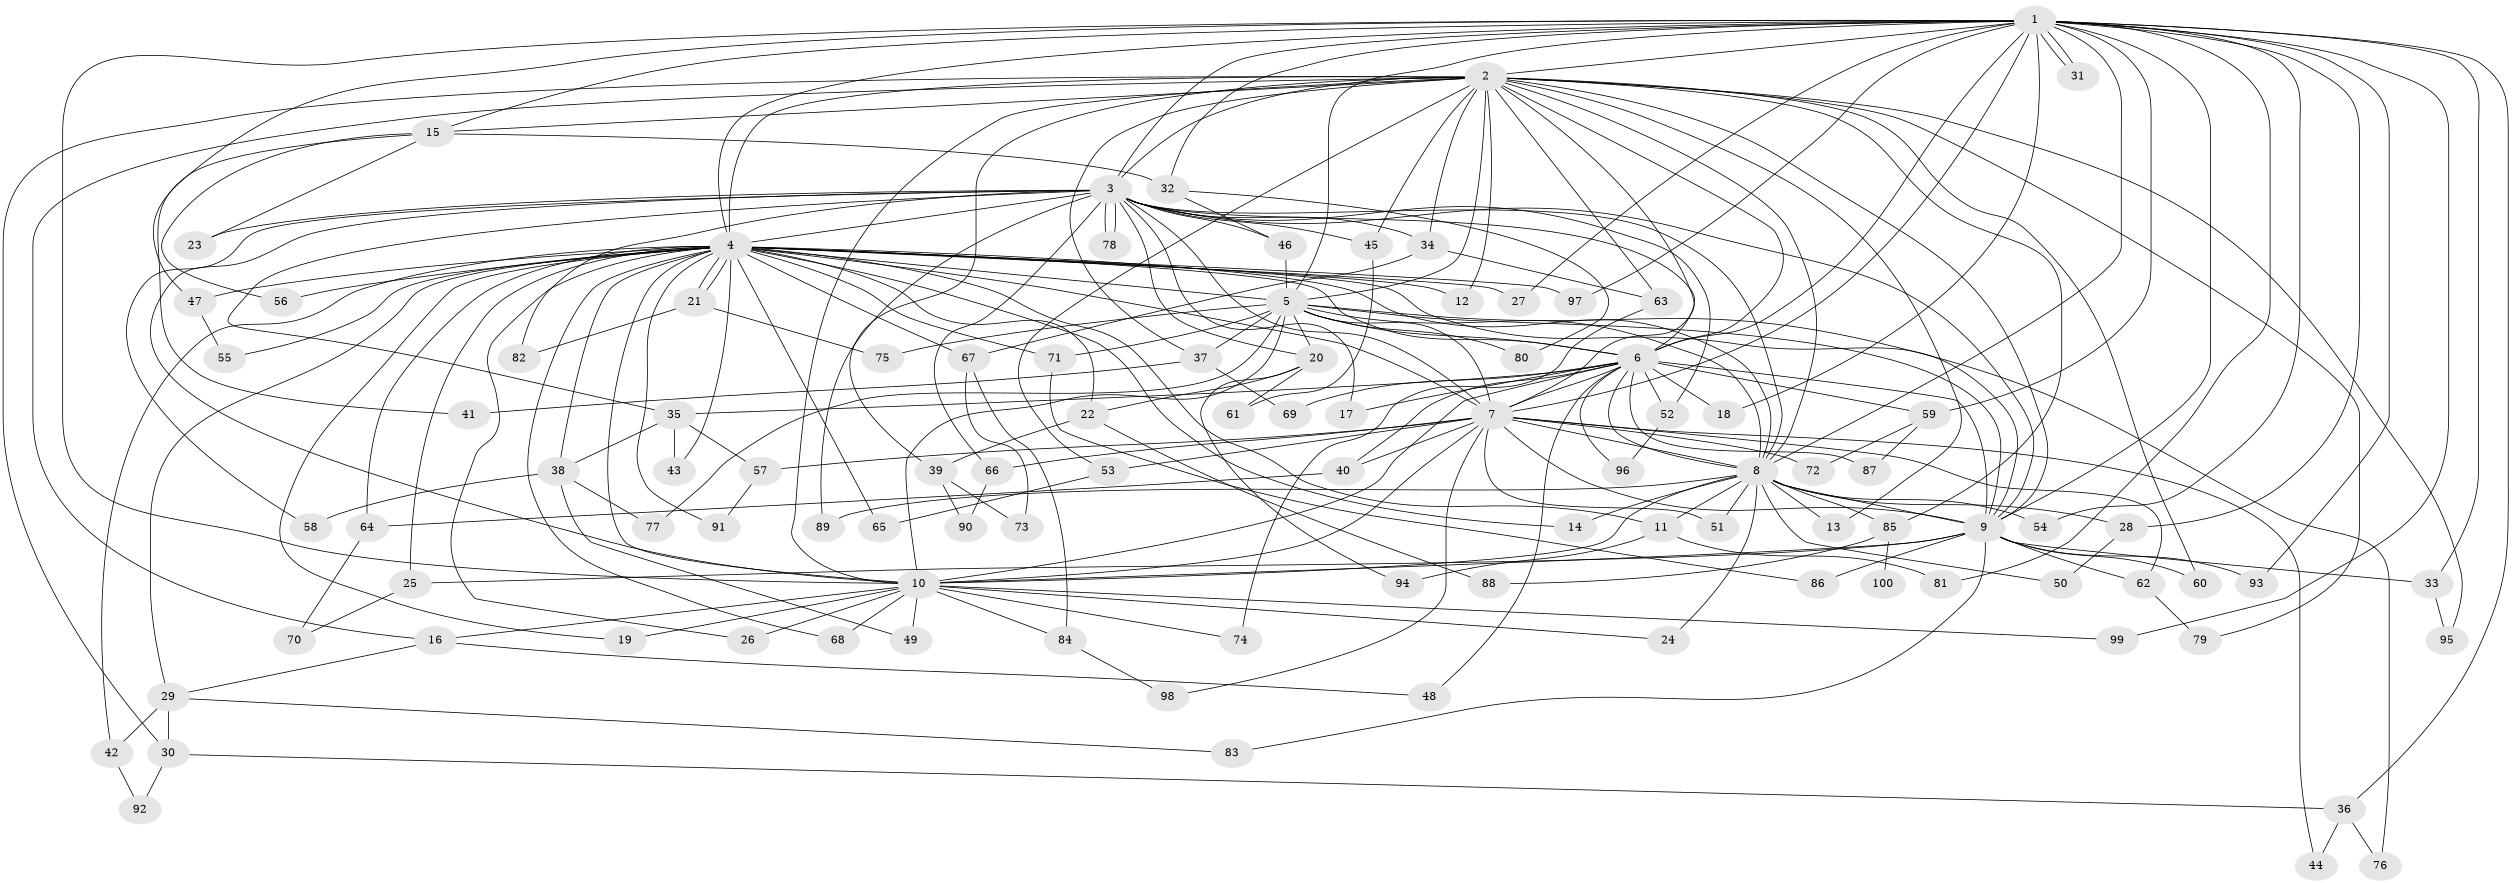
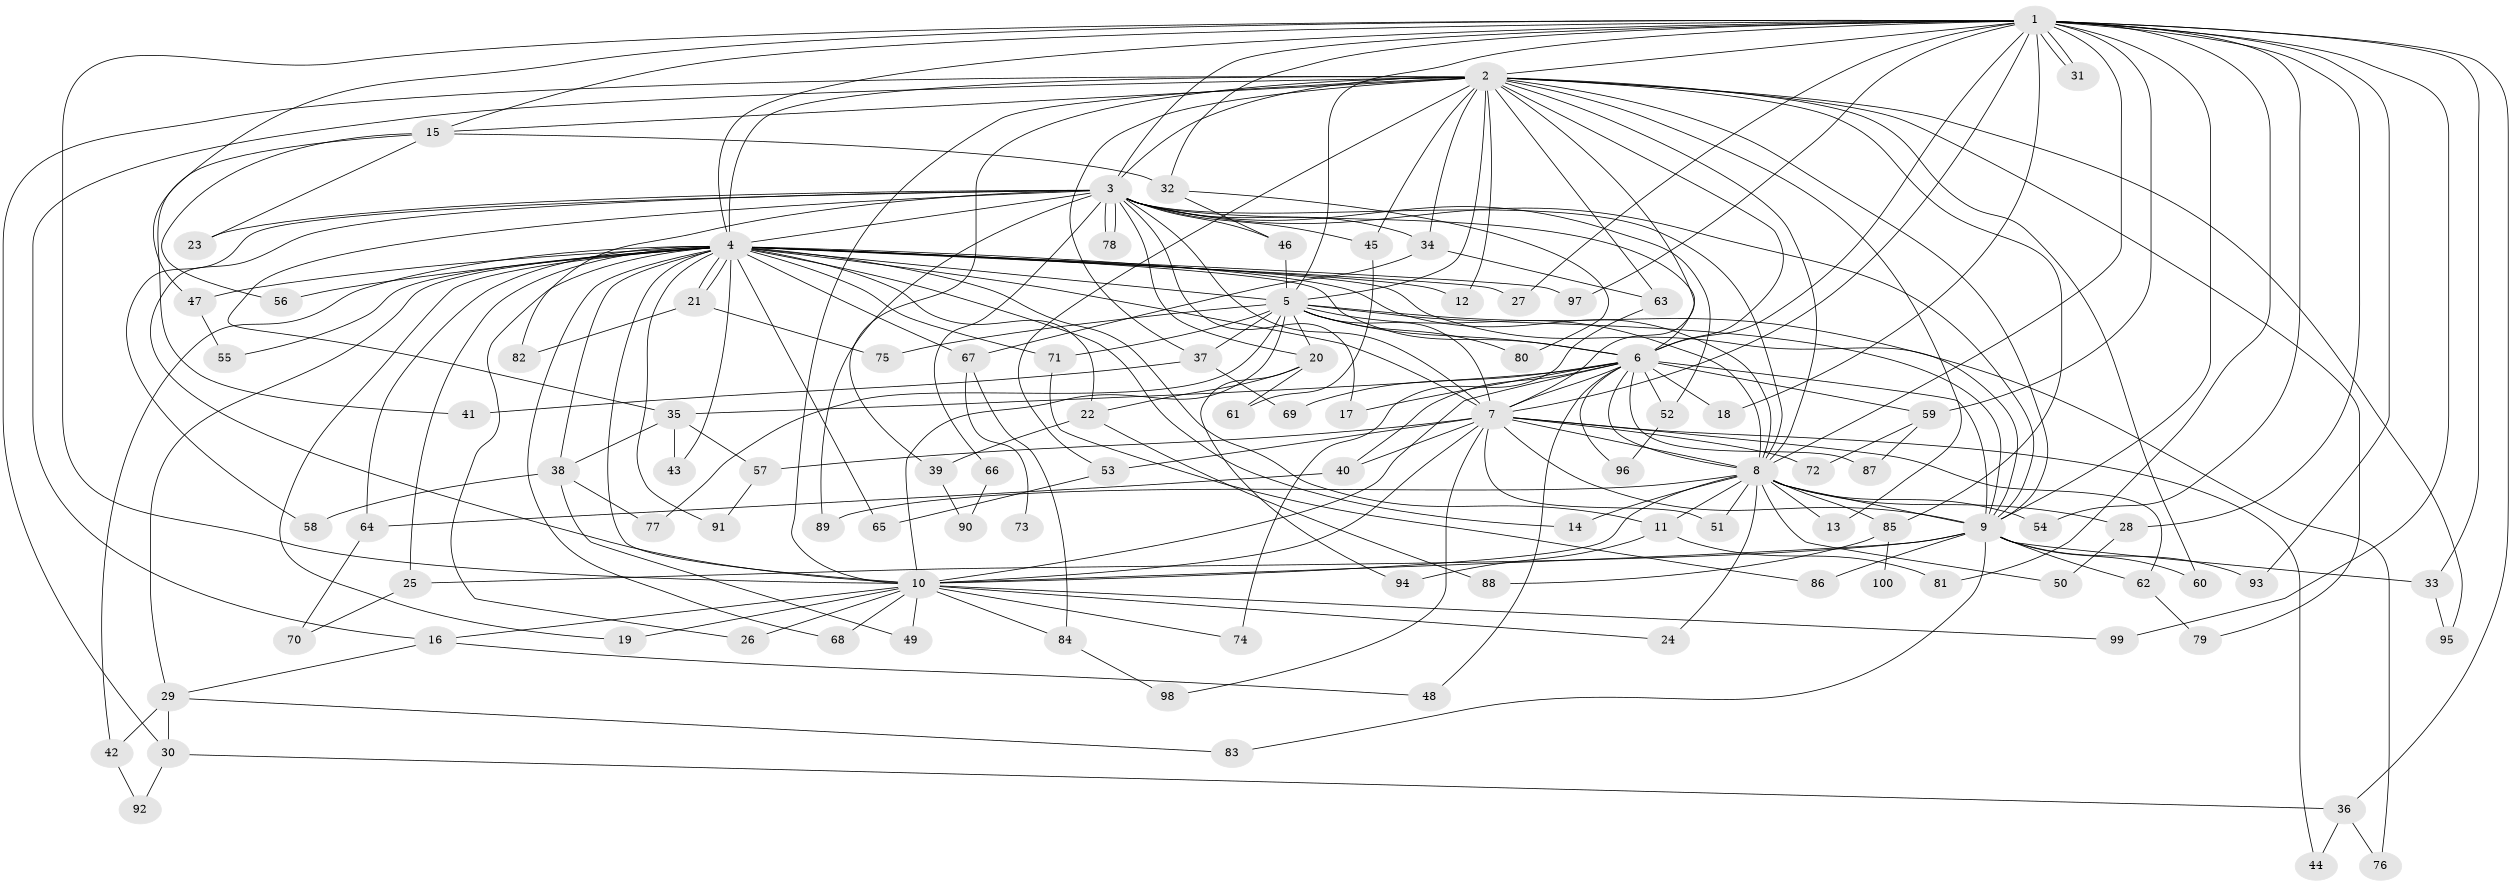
(1162, 448) -> none
(989, 506) -> none
